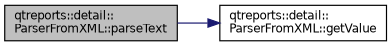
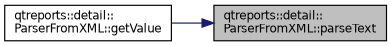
(193, 23) -> (187, 23)
